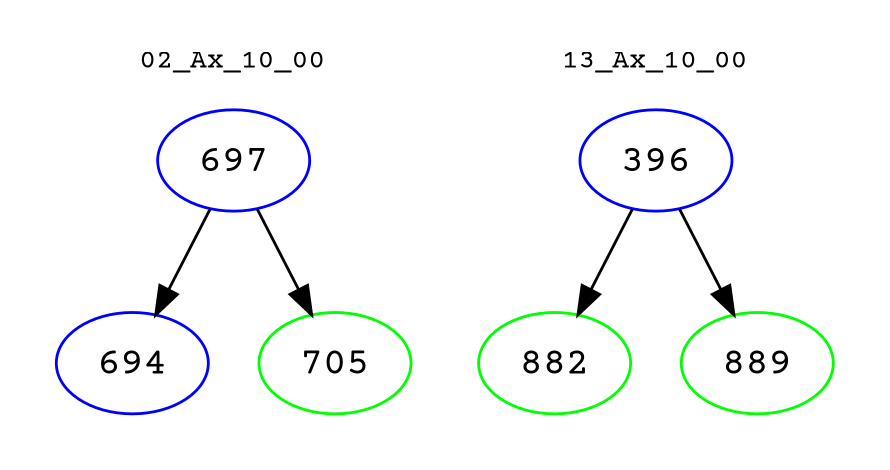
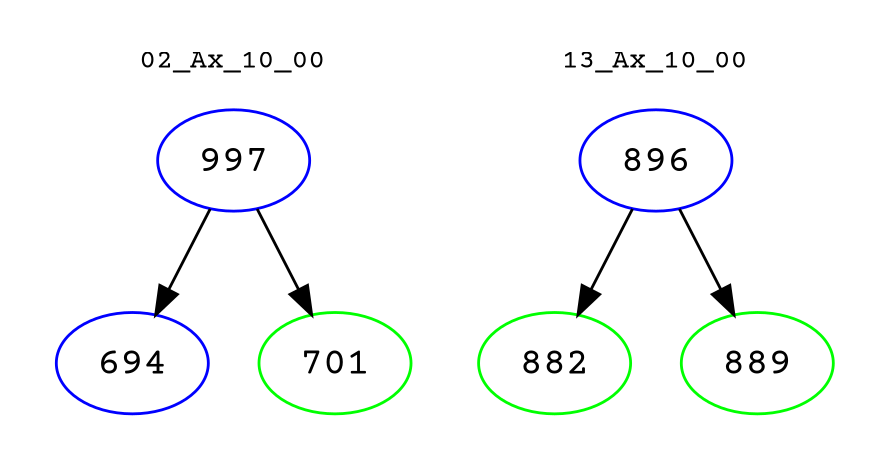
(234, 160) -> (234, 160)
(656, 160) -> (656, 160)
(335, 363) -> (335, 363)
